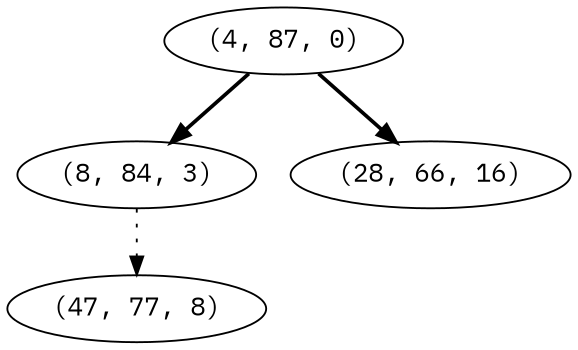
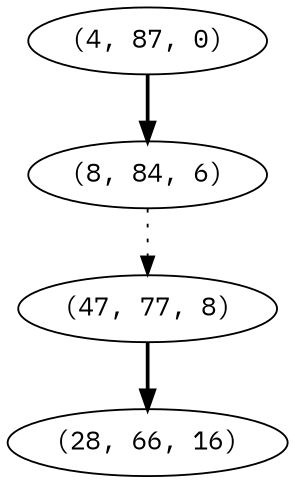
(350, 102) -> (148, 367)
(137, 175) -> (148, 175)
